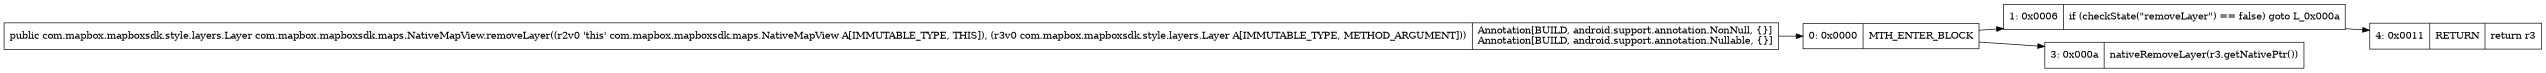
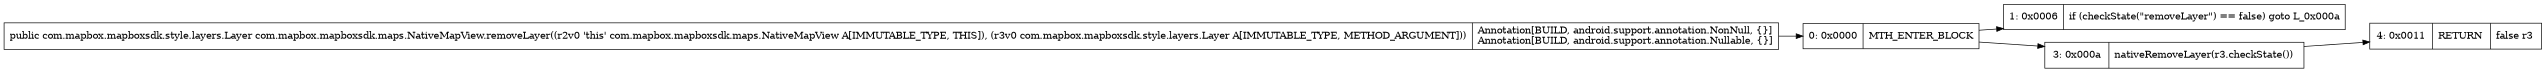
(2354, 29) -> (2333, 44)
(2513, 36) -> (2515, 36)
(2204, 55) -> (2204, 55)
